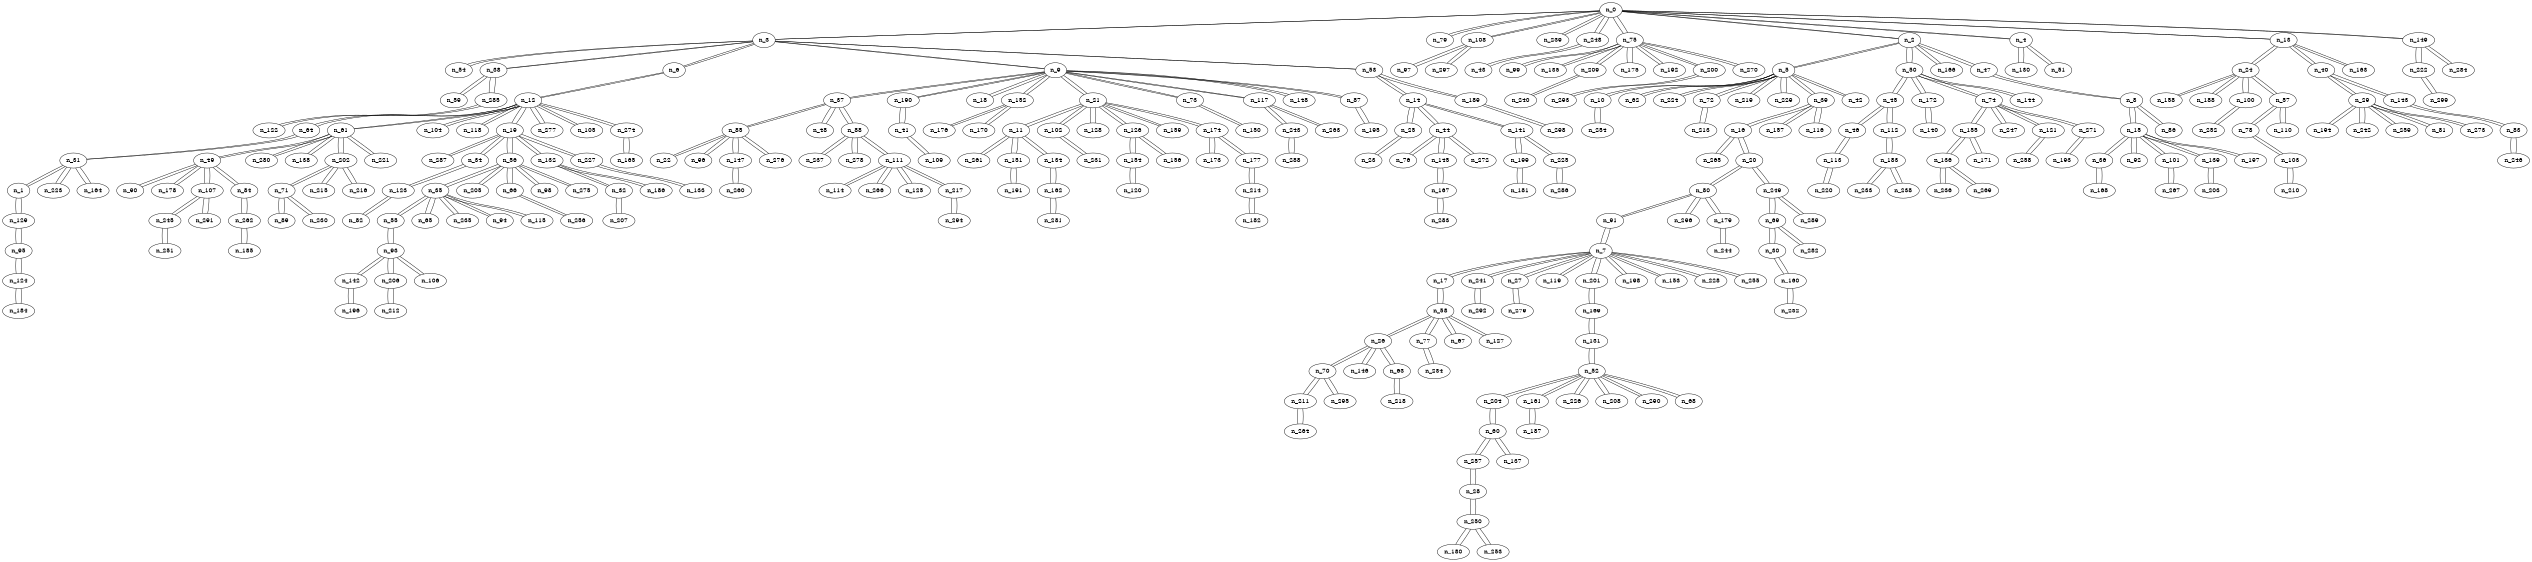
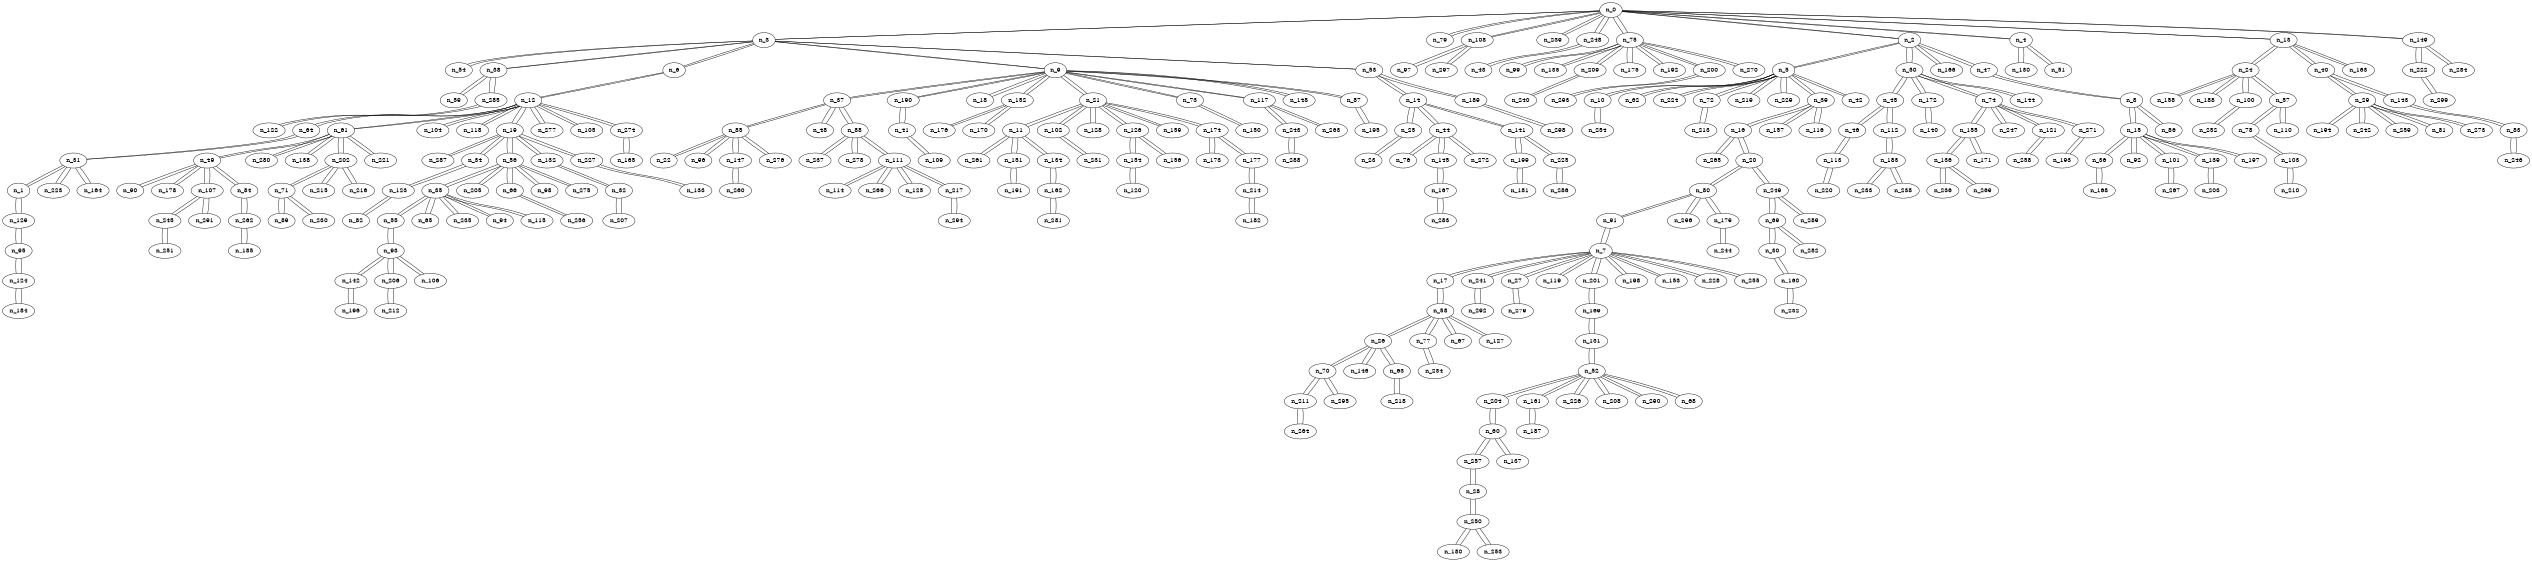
(656, 191) -> none
